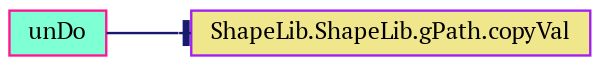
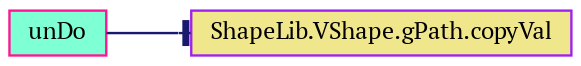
(391, 33) -> (381, 33)
